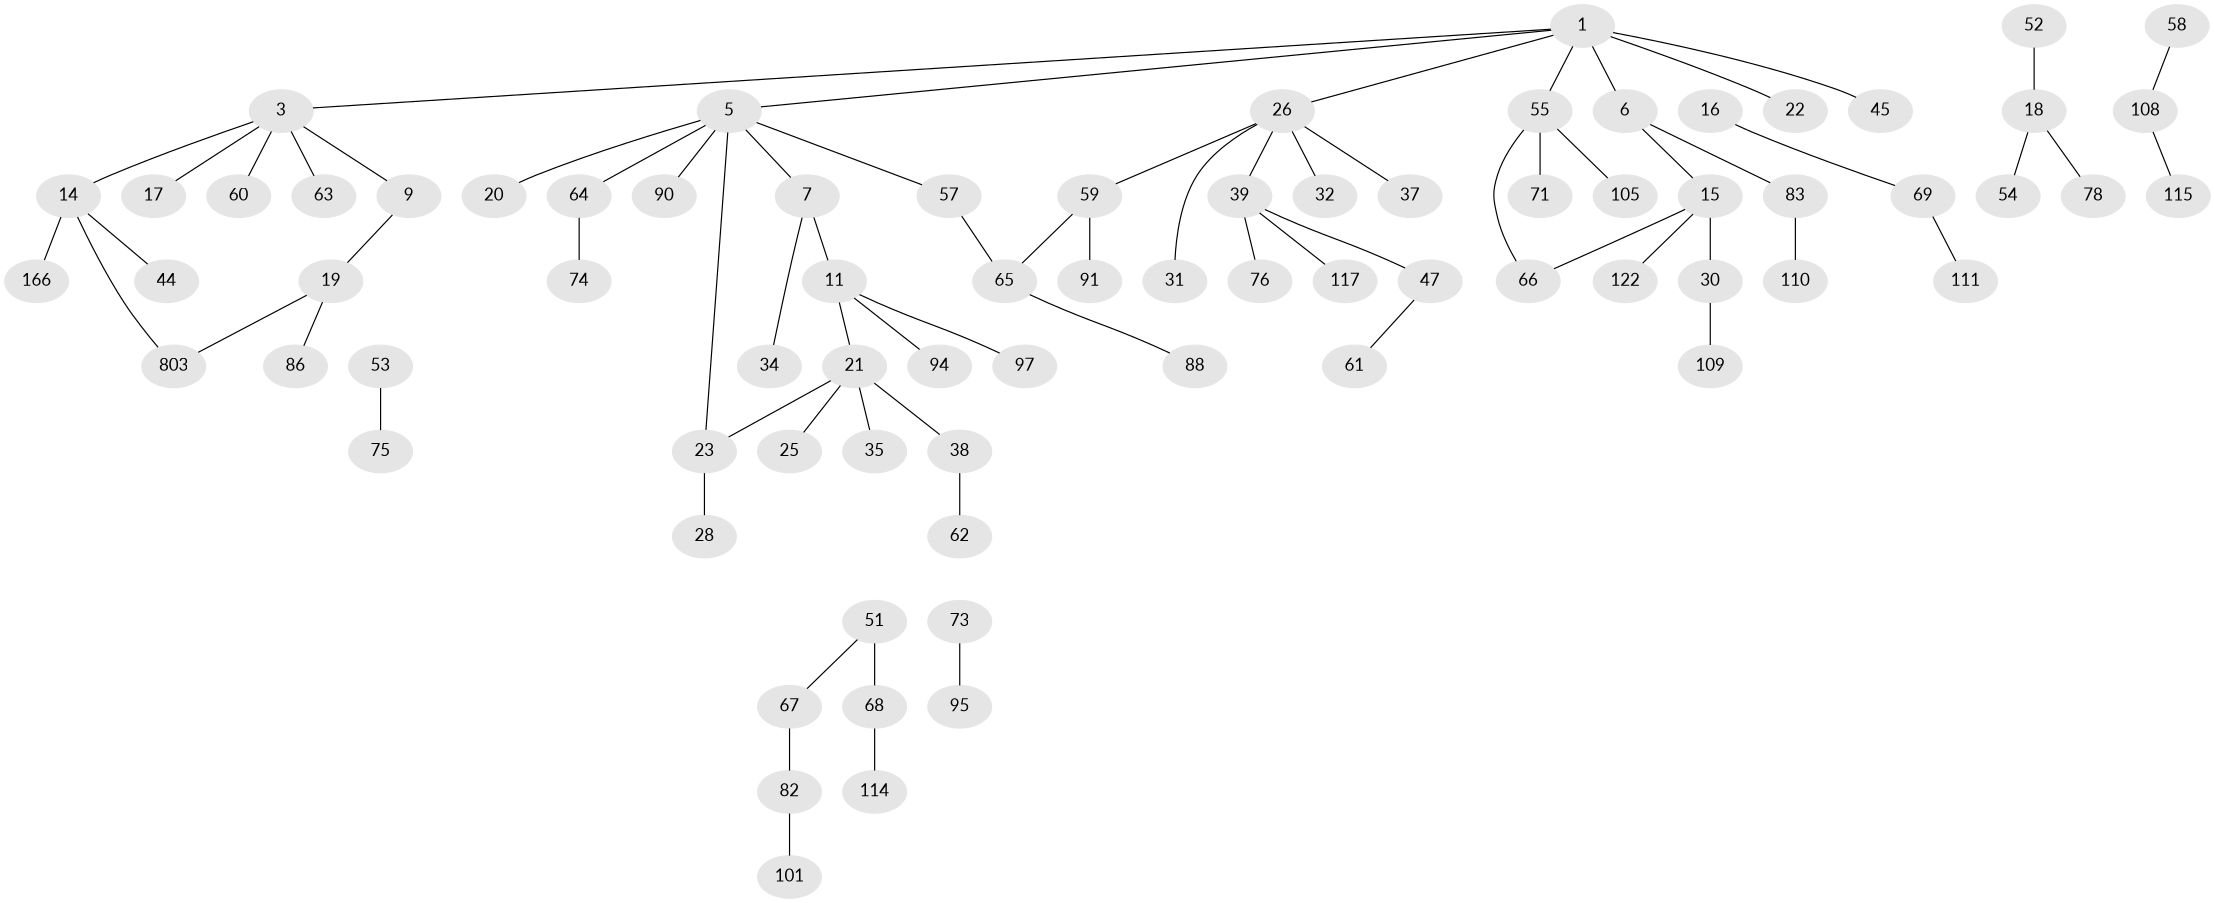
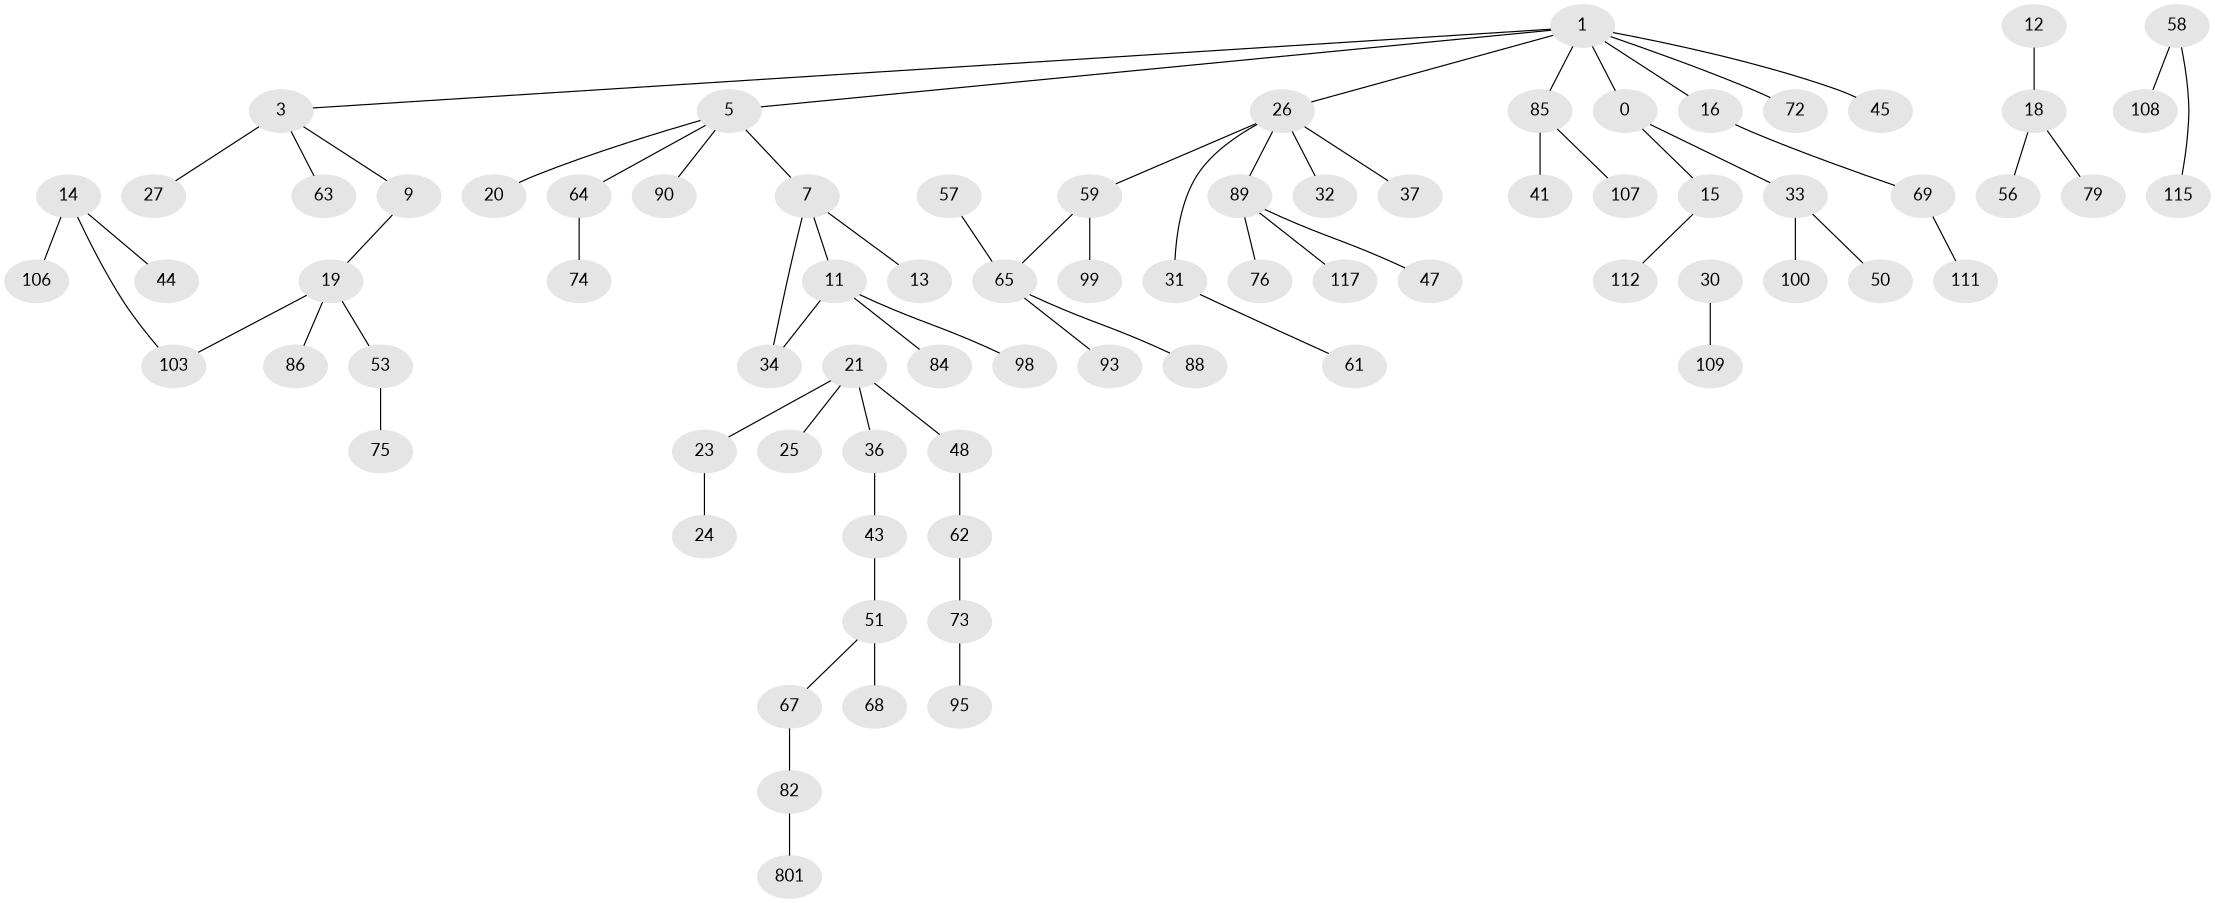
(2034, 26) -> (2034, 26)
none -> (1647, 69)
(1540, 111) -> (1540, 111)
(1625, 111) -> (1625, 111)
(1795, 111) -> (1795, 111)
(173, 151) -> none
(839, 154) -> none
(2162, 154) -> (2189, 111)
(154, 196) -> (154, 196)
(239, 196) -> none
(1240, 196) -> (1240, 196)
(1540, 196) -> (1540, 196)
(1625, 196) -> (1625, 196)
(1795, 196) -> (1795, 196)
(2008, 196) -> (2008, 196)
(2093, 196) -> (2093, 196)
(1710, 239) -> none
(37, 281) -> (37, 281)
(717, 281) -> none
none -> (920, 281)
(1090, 281) -> (1090, 281)
(1528, 281) -> none
(1625, 281) -> (1625, 281)
(1795, 281) -> (1795, 281)
none -> (1880, 281)
none -> (356, 324)
(844, 324) -> (802, 324)
(1392, 324) -> (1264, 324)
(174, 366) -> (174, 366)
(940, 366) -> (940, 366)
(1025, 366) -> (1025, 366)
none -> (1110, 366)
(875, 452) -> (875, 452)
(960, 452) -> (960, 452)
(704, 537) -> (704, 537)
none -> (875, 537)
none -> (960, 579)
(875, 792) -> none
(790, 877) -> (790, 877)
